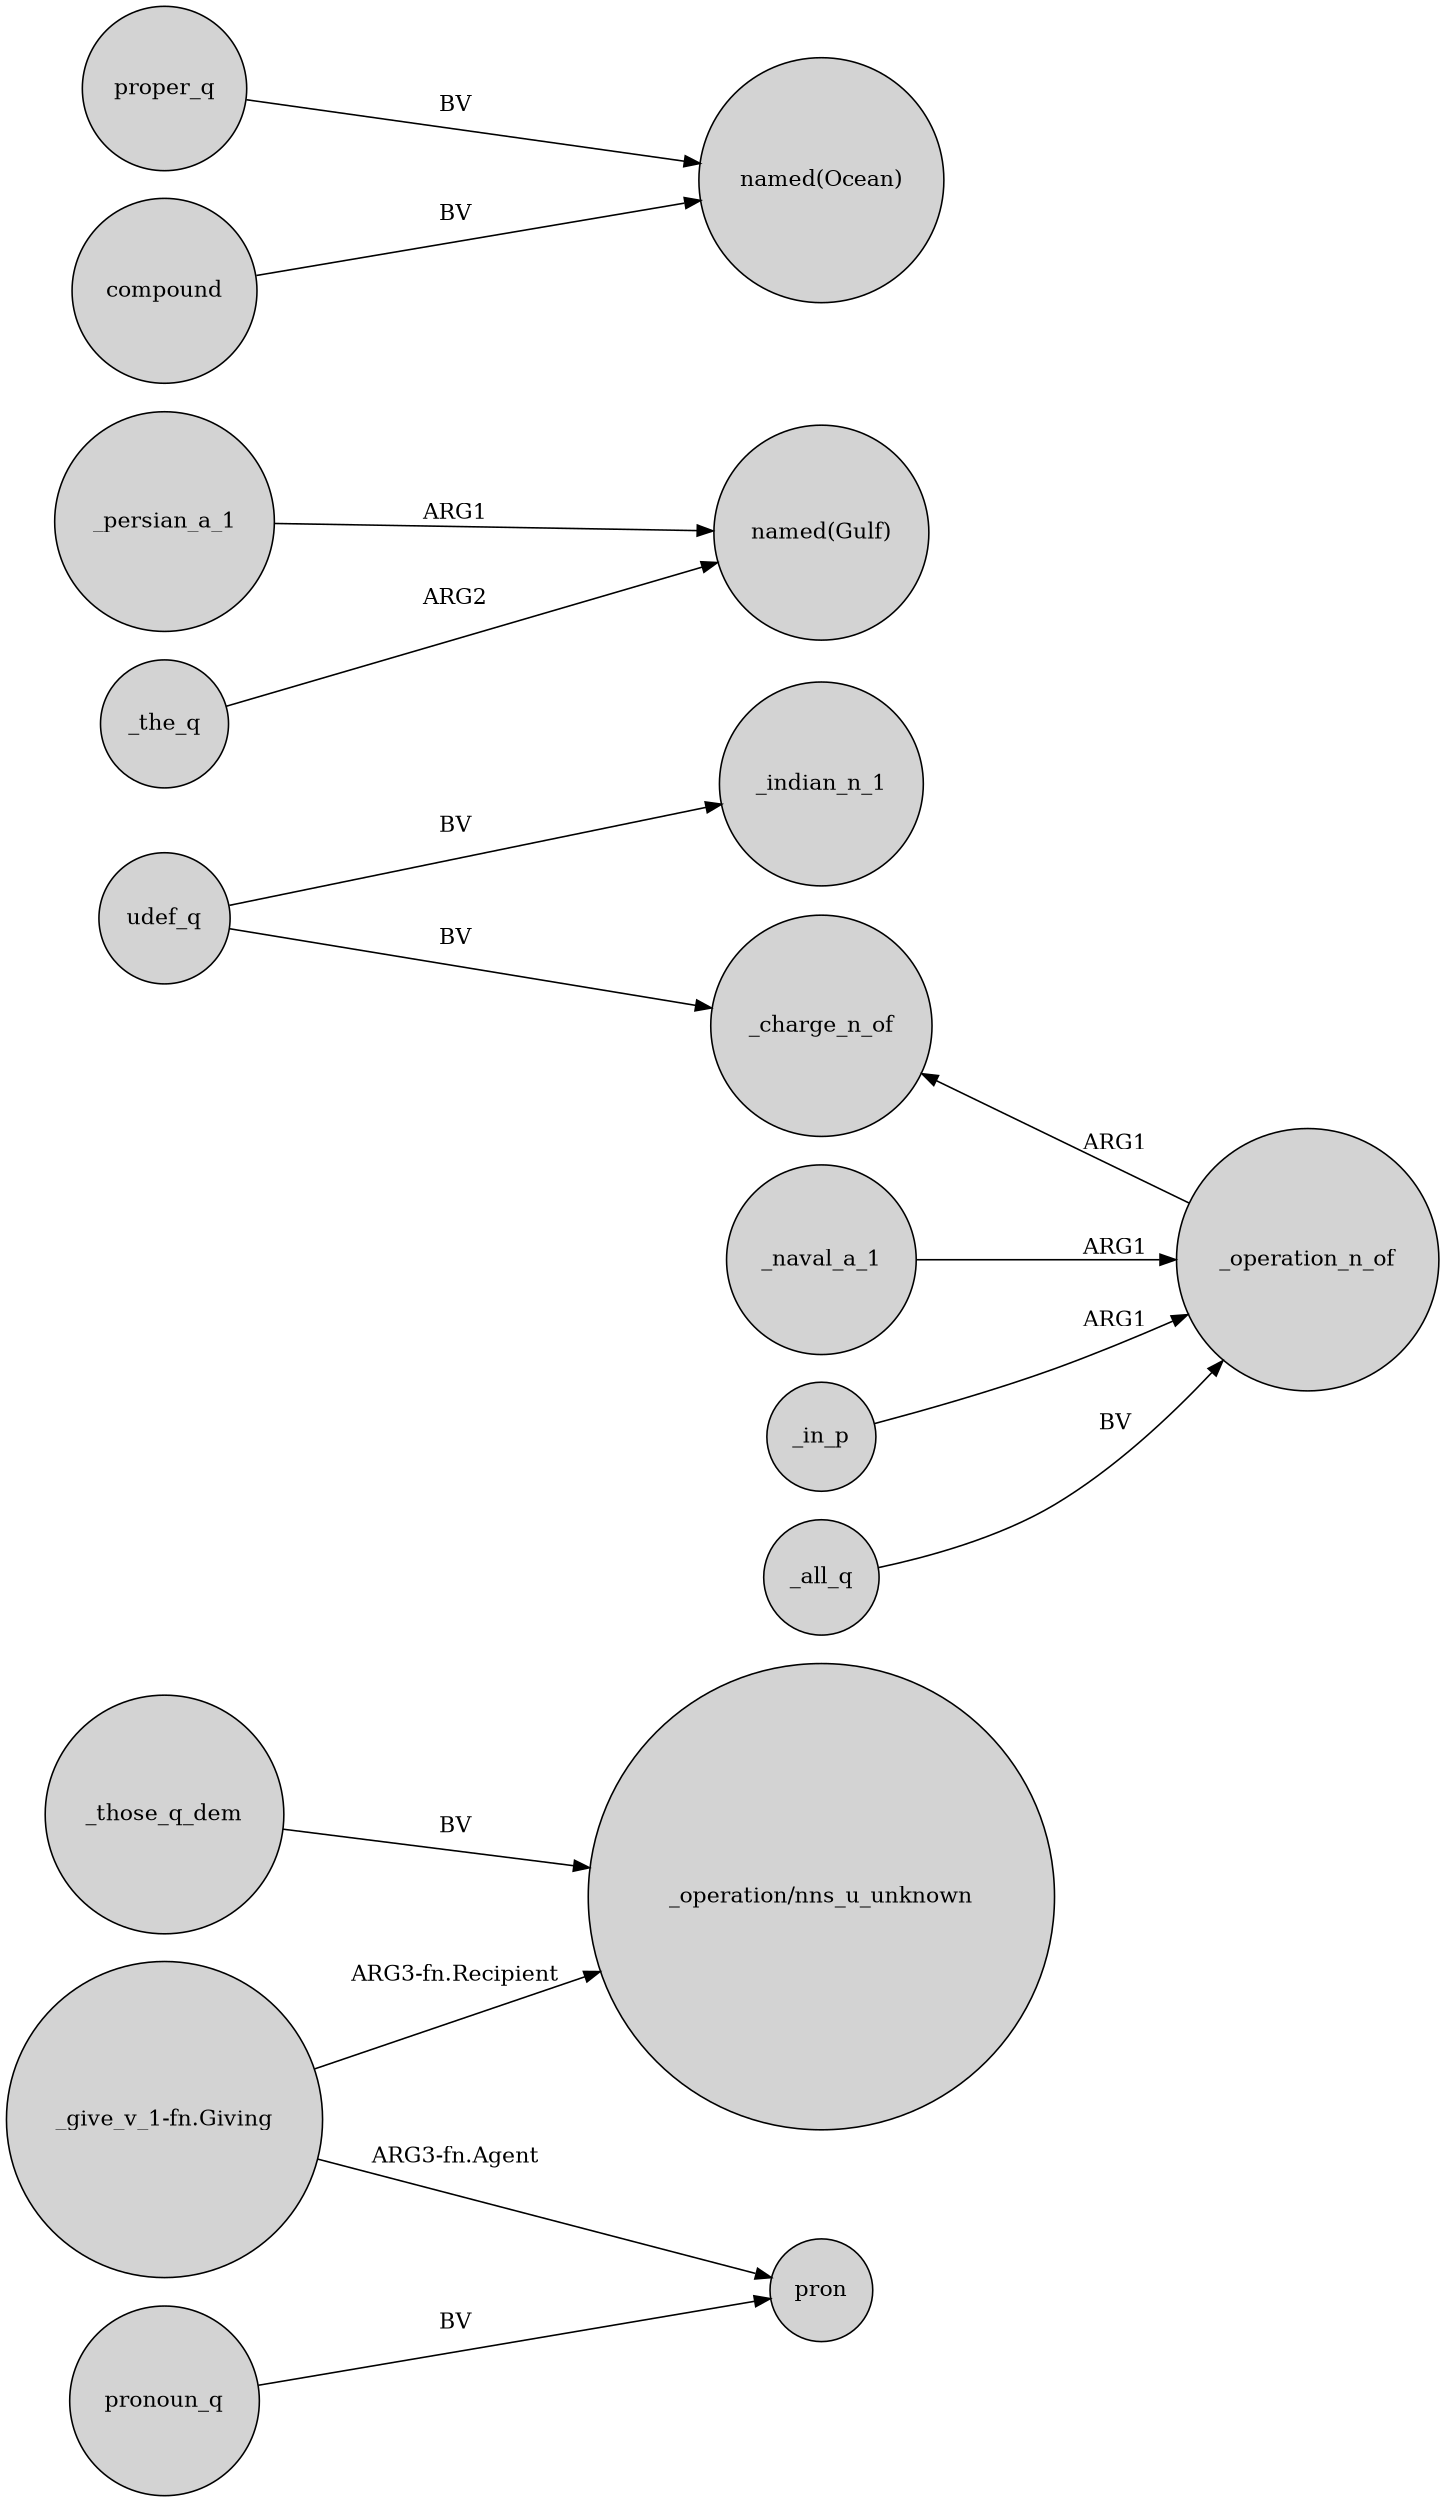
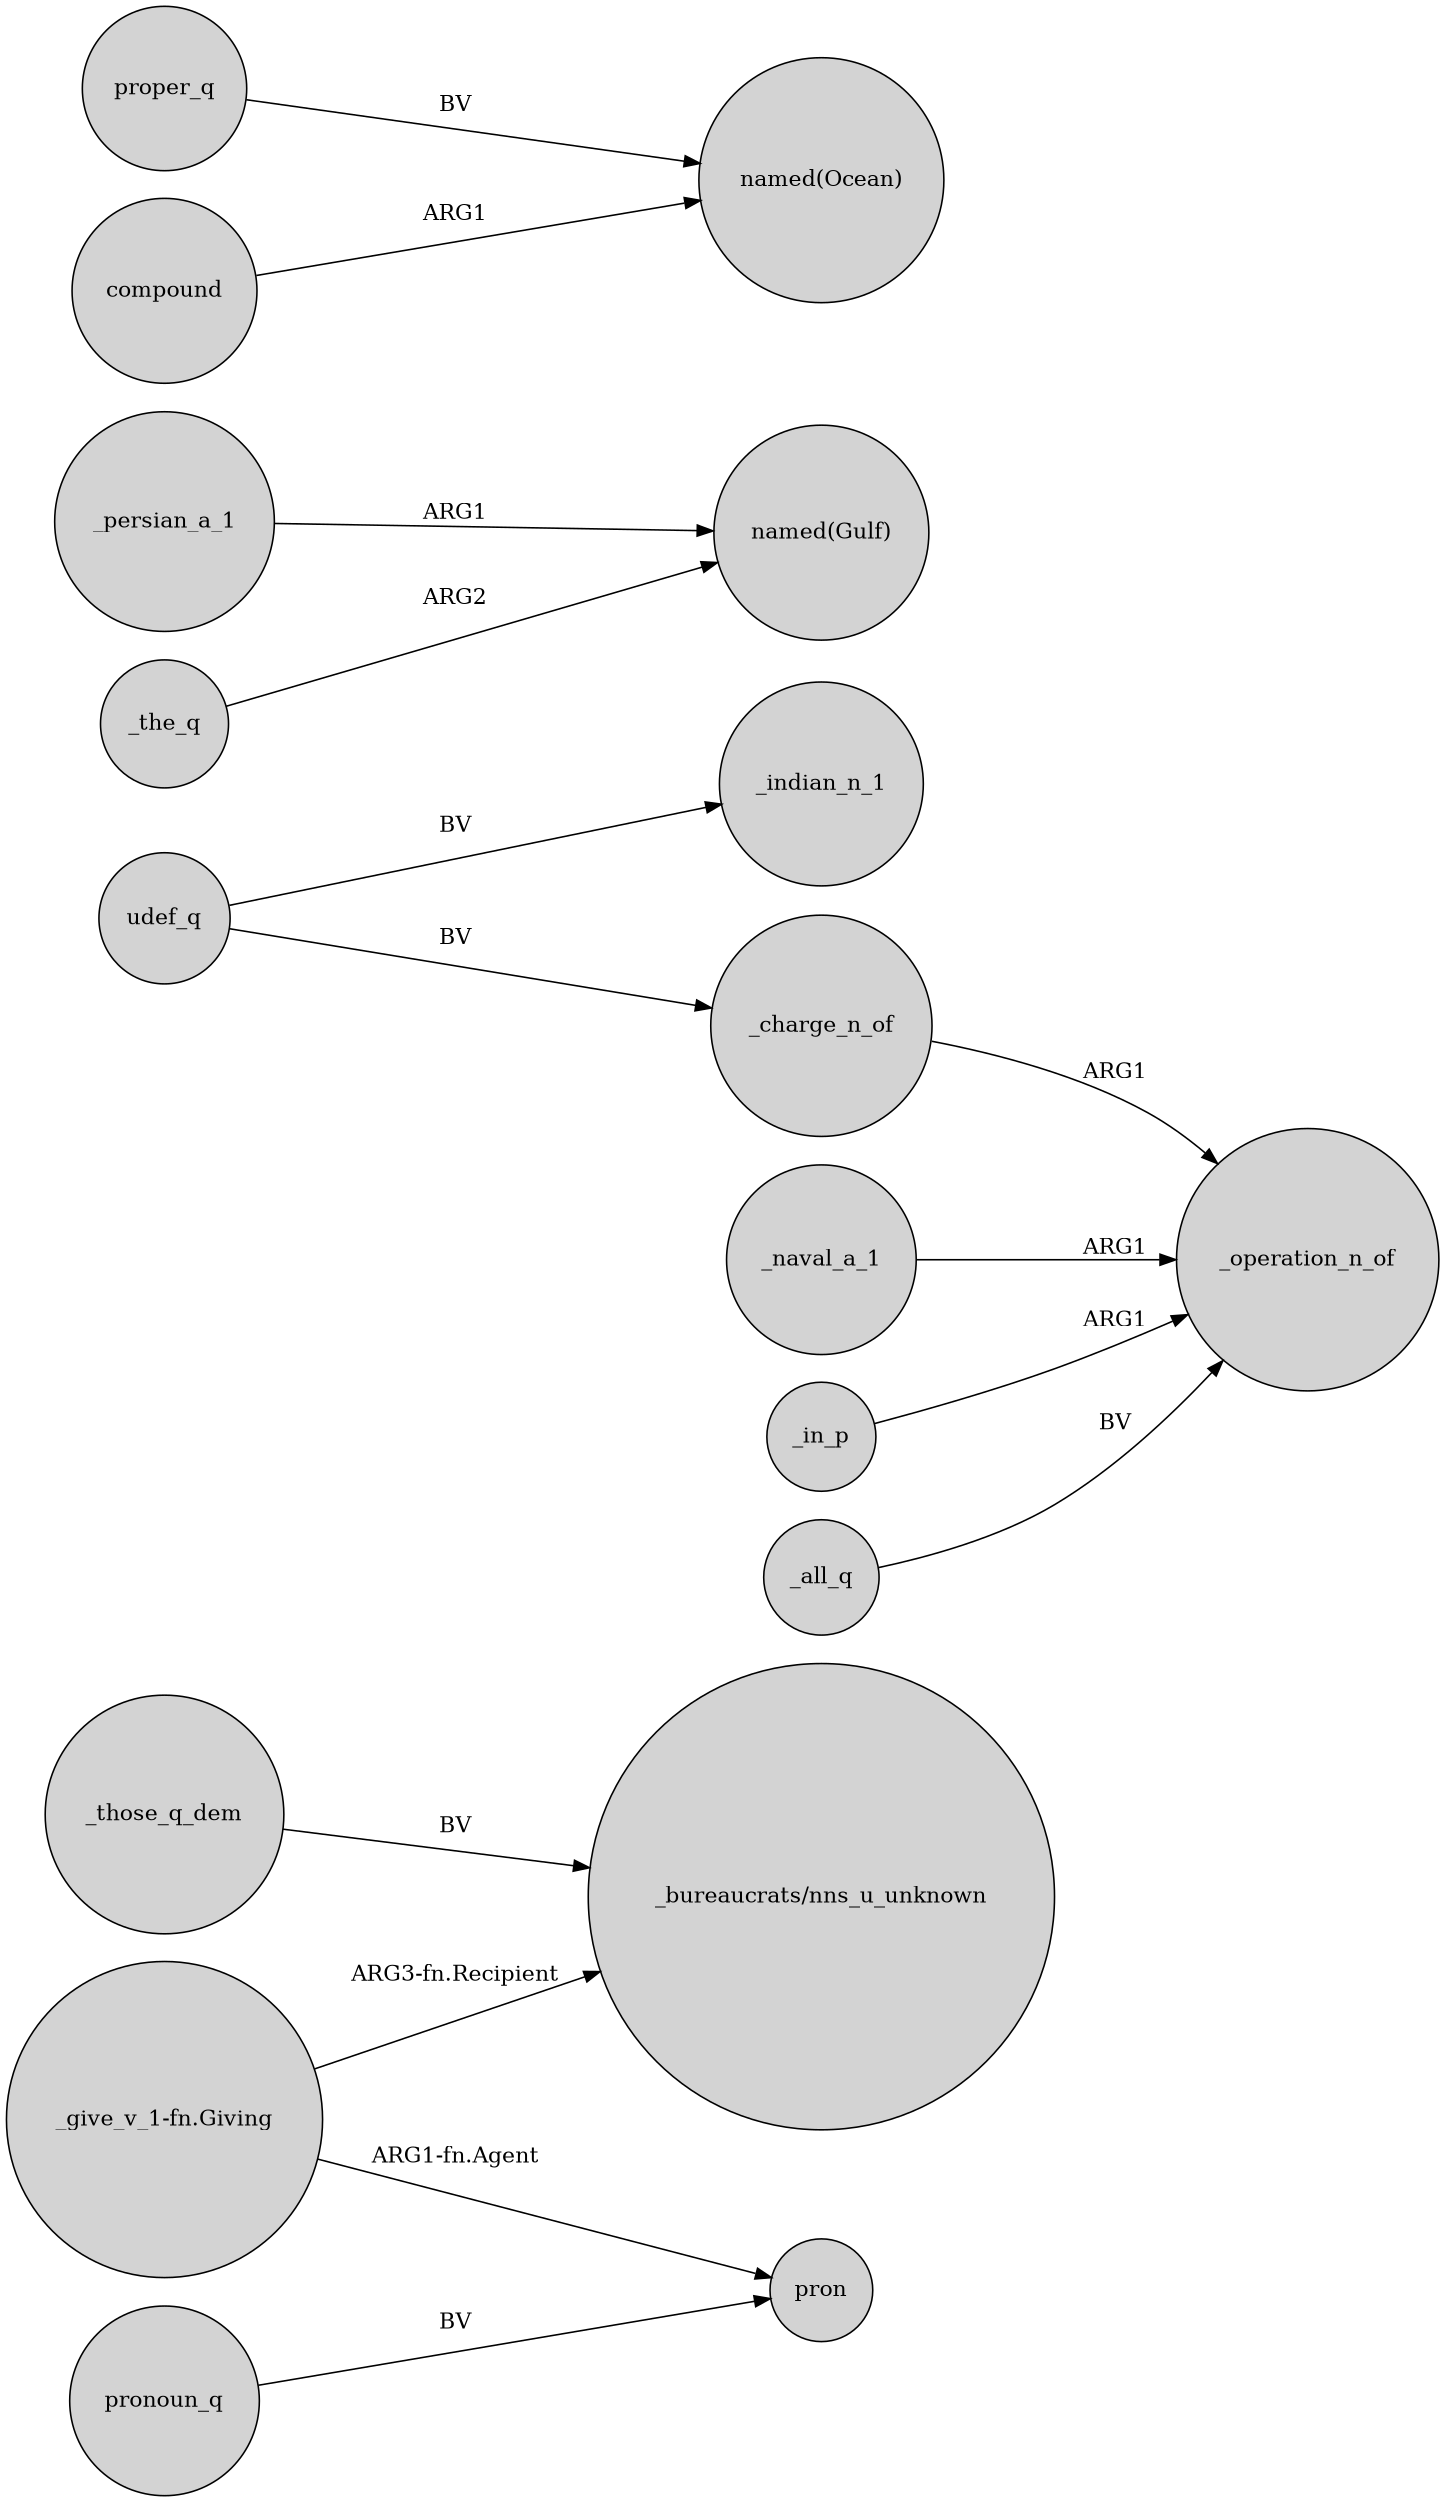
(455, 214) -> (455, 214)
(1063, 1142) -> (1076, 1080)
(821, 1897) -> (821, 1897)
(455, 2157) -> (455, 2157)
